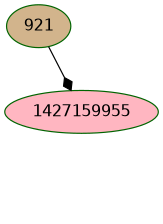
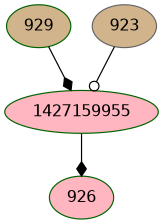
(39, 26) -> (39, 26)
none -> (124, 26)
none -> (82, 198)
